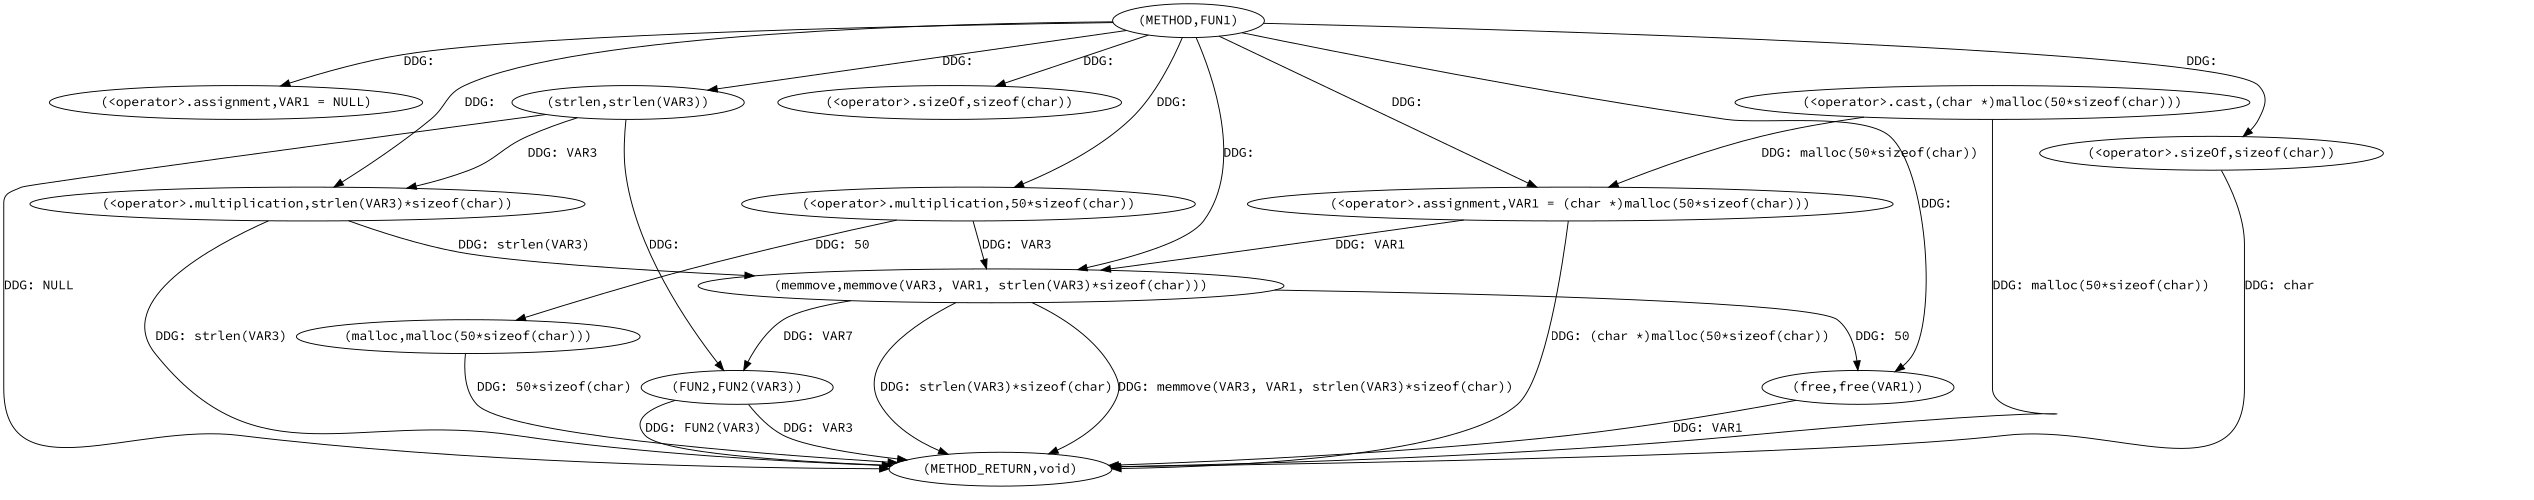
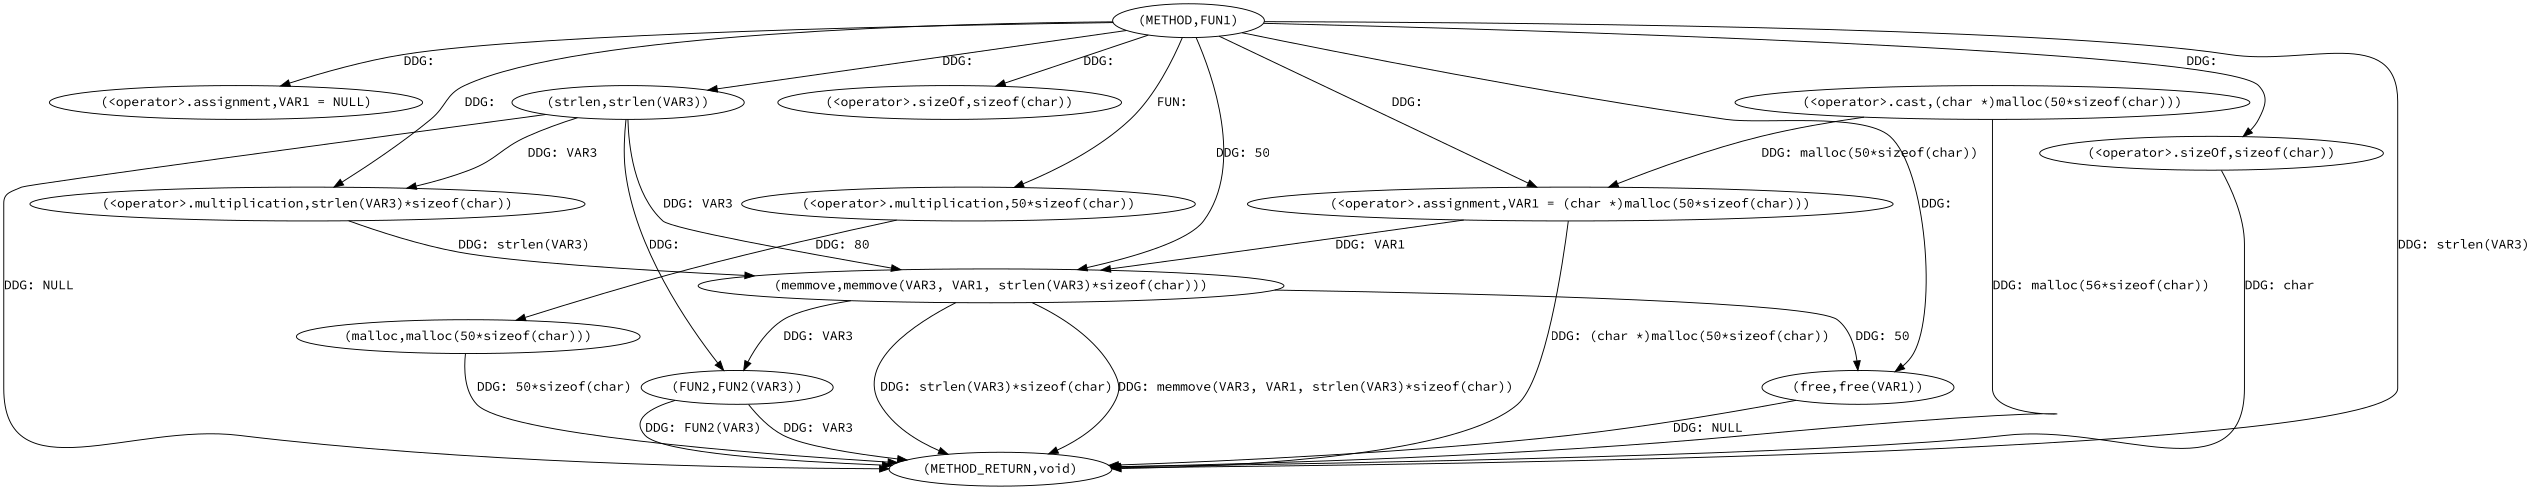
(1176, 102) -> (1176, 102)
(1243, 153) -> (1243, 153)
(978, 240) -> (722, 237)
(842, 245) -> (842, 245)
(2102, 286) -> (2102, 286)
(819, 337) -> (819, 337)
(1708, 428) -> (1708, 428)
(407, 431) -> (2398, 305)
